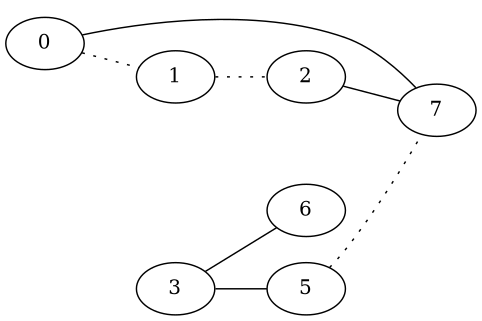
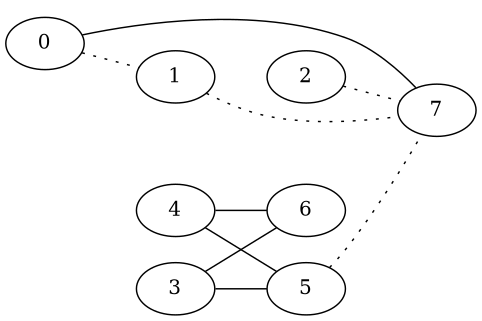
(241, 77) -> (300, 121)
(372, 94) -> (372, 94)
none -> (176, 210)
